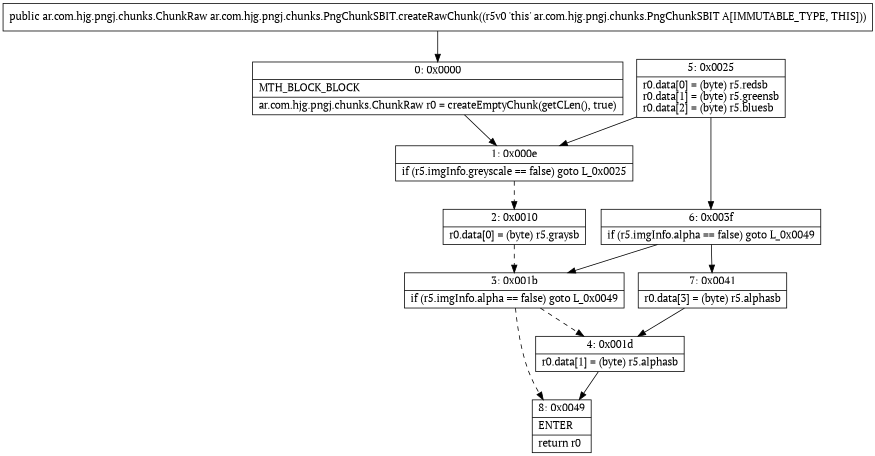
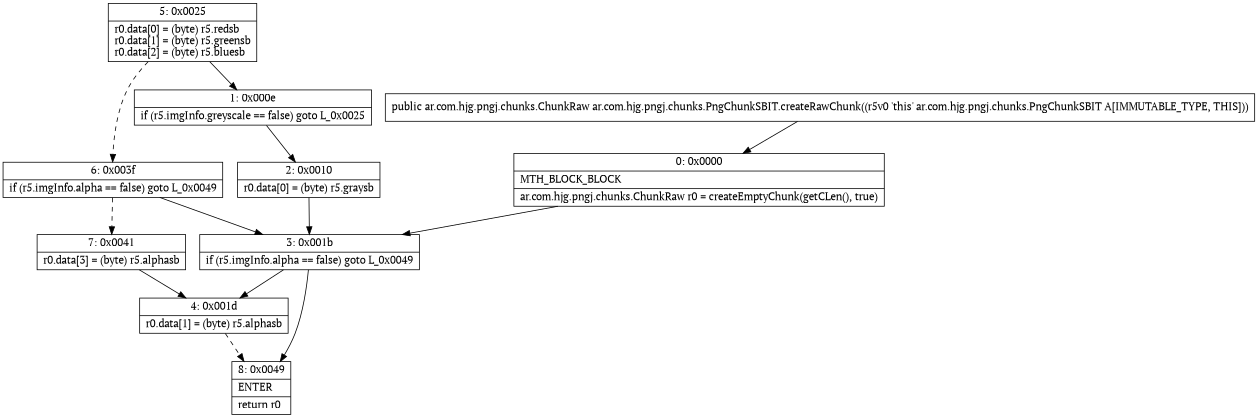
(478, 128) -> (484, 220)
(711, 159) -> (121, 104)
(514, 191) -> (278, 141)
(514, 255) -> (309, 212)
(712, 255) -> (112, 212)
(559, 320) -> (265, 282)
(523, 352) -> (301, 314)
(591, 383) -> (233, 344)
